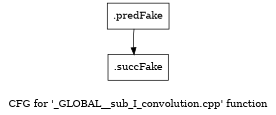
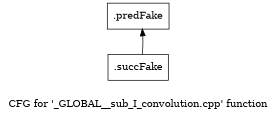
(133, 38) -> (143, 45)
